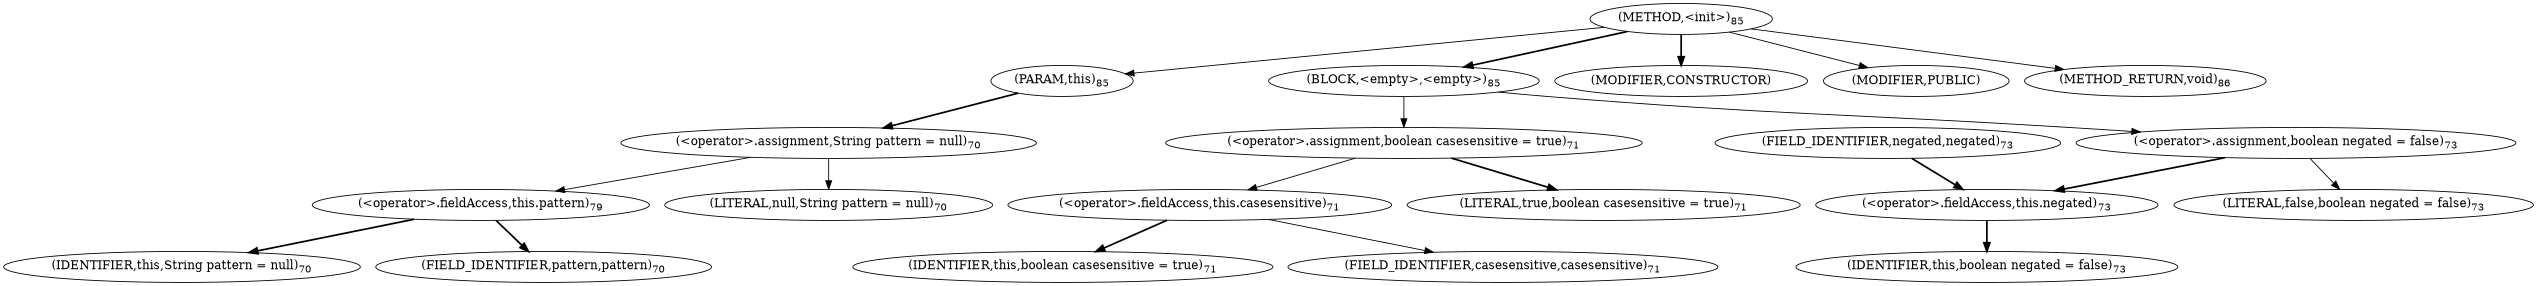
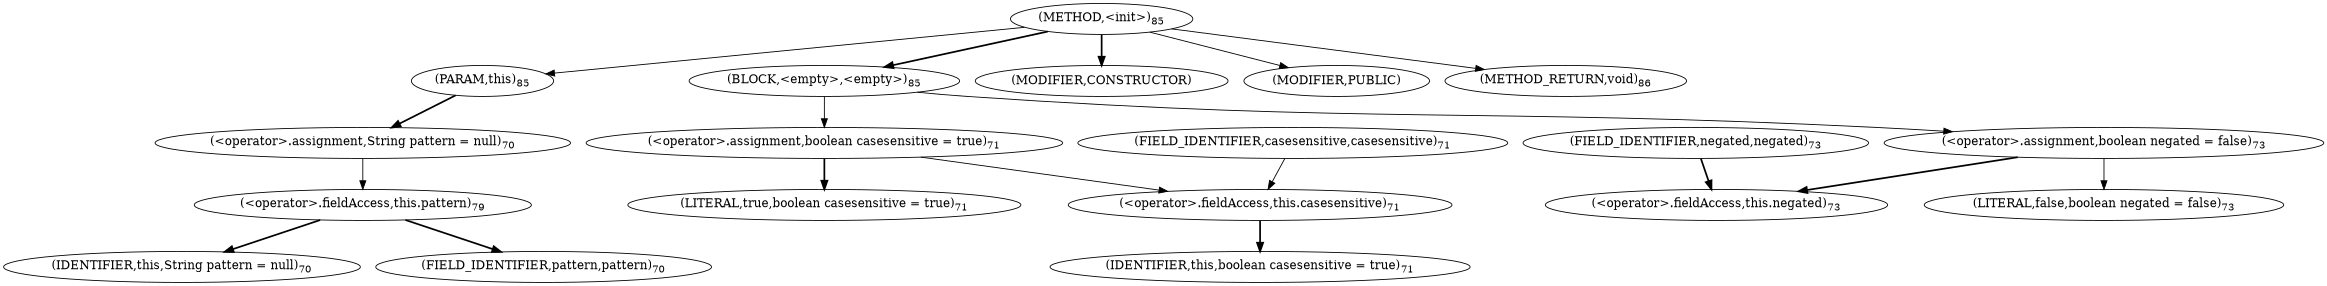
(829, 205) -> none
(1347, 235) -> (1278, 170)
(1987, 267) -> none
